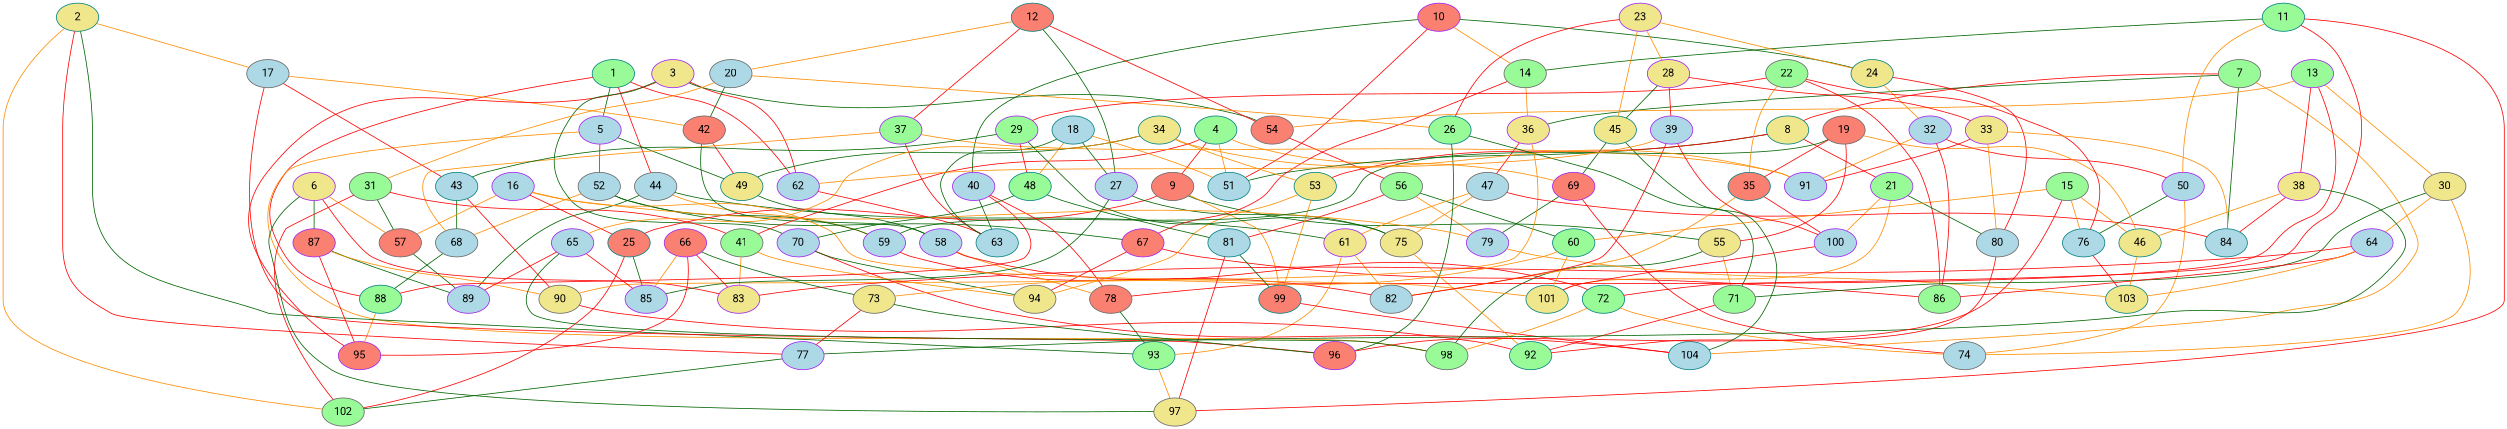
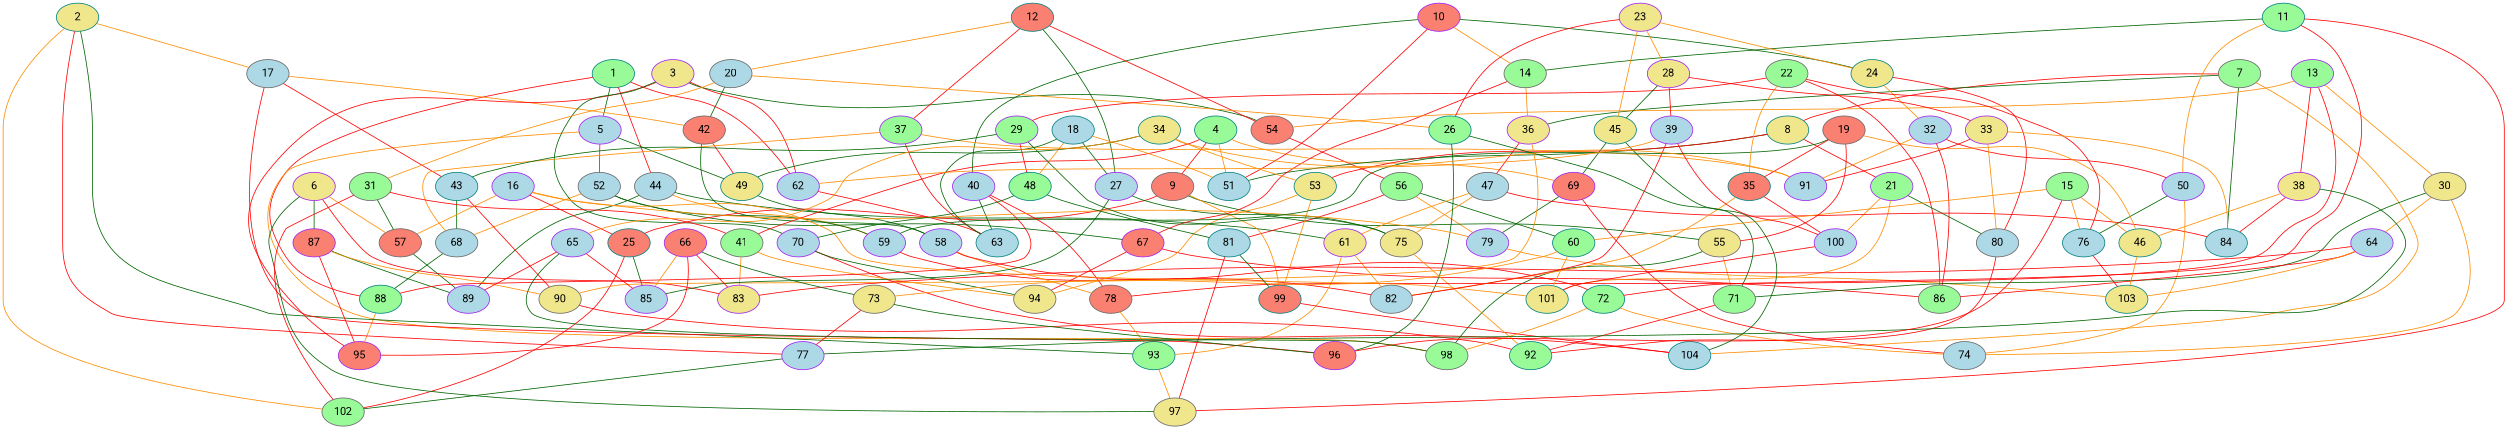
(1132, 327) -> (1132, 327)
